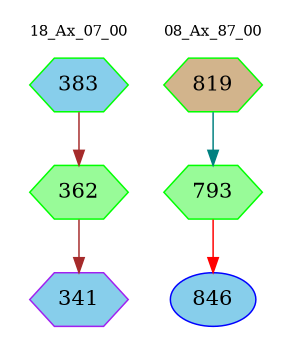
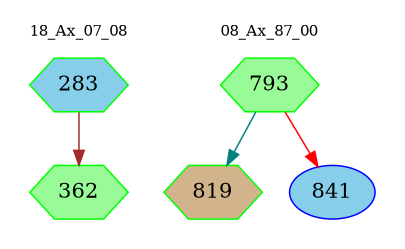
(79, 32) -> (79, 32)
(79, 85) -> (79, 85)
(213, 131) -> (245, 132)
(79, 300) -> none
(213, 300) -> (332, 192)
